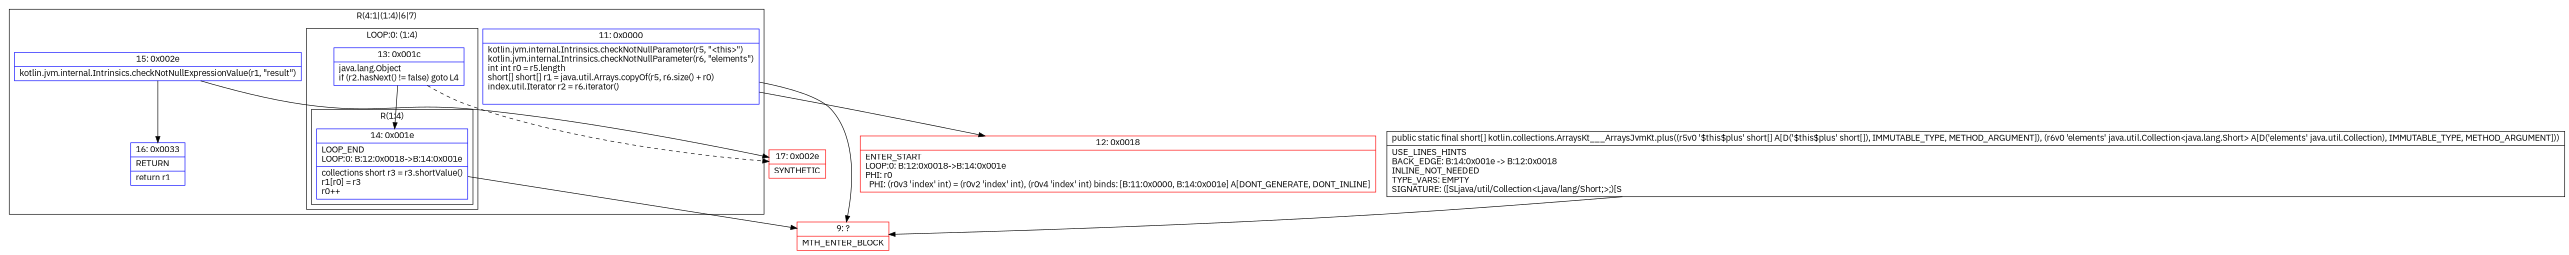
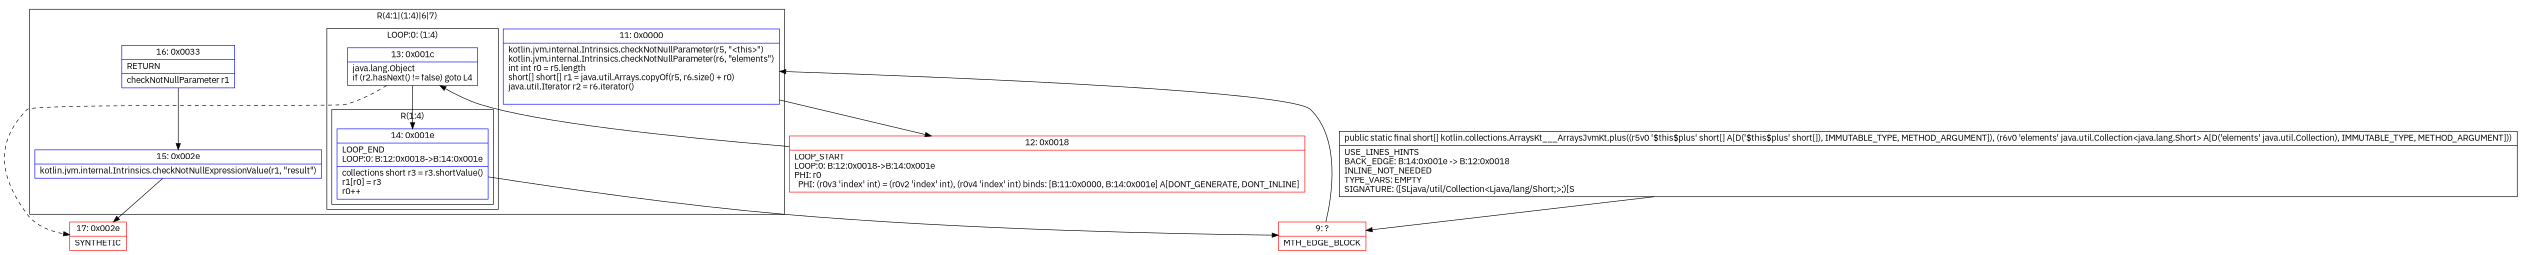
(554, 87) -> (571, 87)
(158, 109) -> (178, 116)
(841, 123) -> (1108, 86)
none -> (615, 129)
(894, 157) -> (820, 157)
(153, 178) -> (178, 80)
(843, 243) -> (1322, 243)
